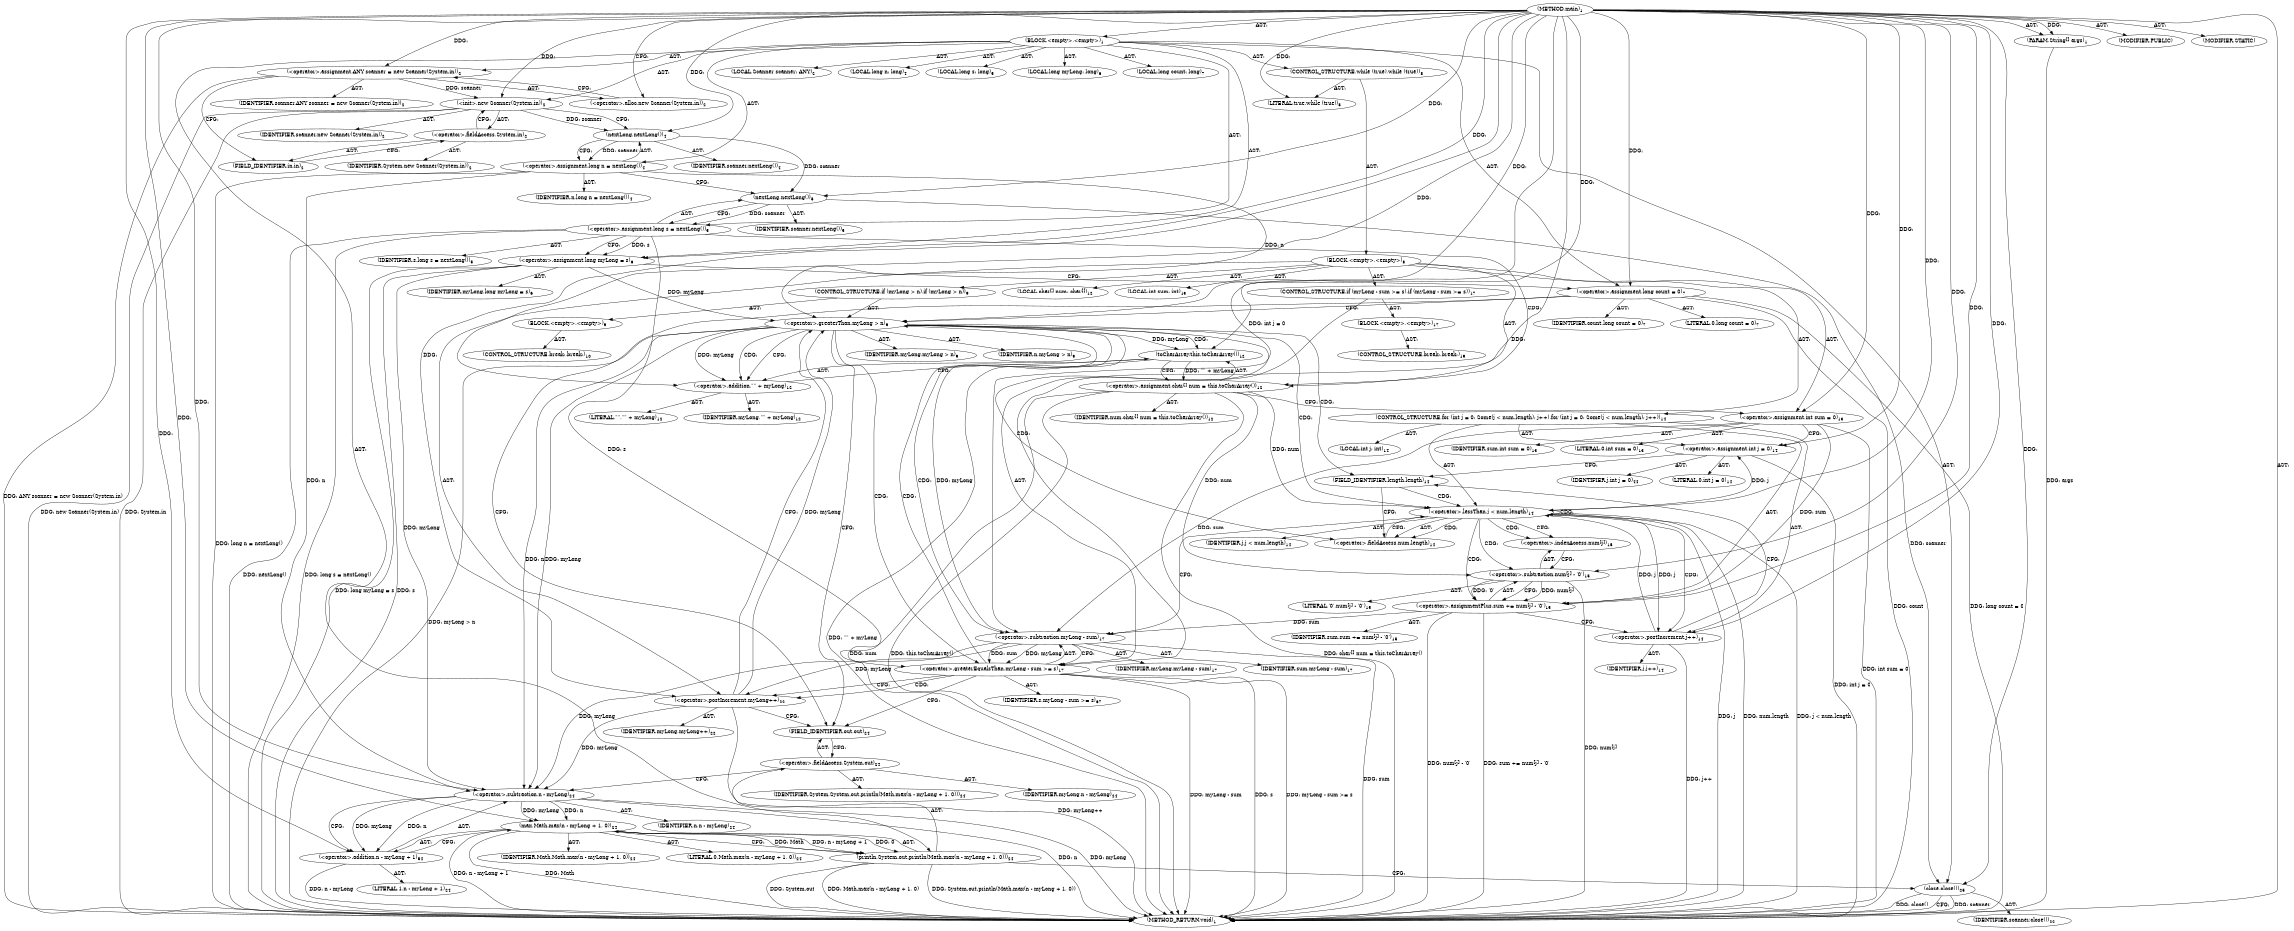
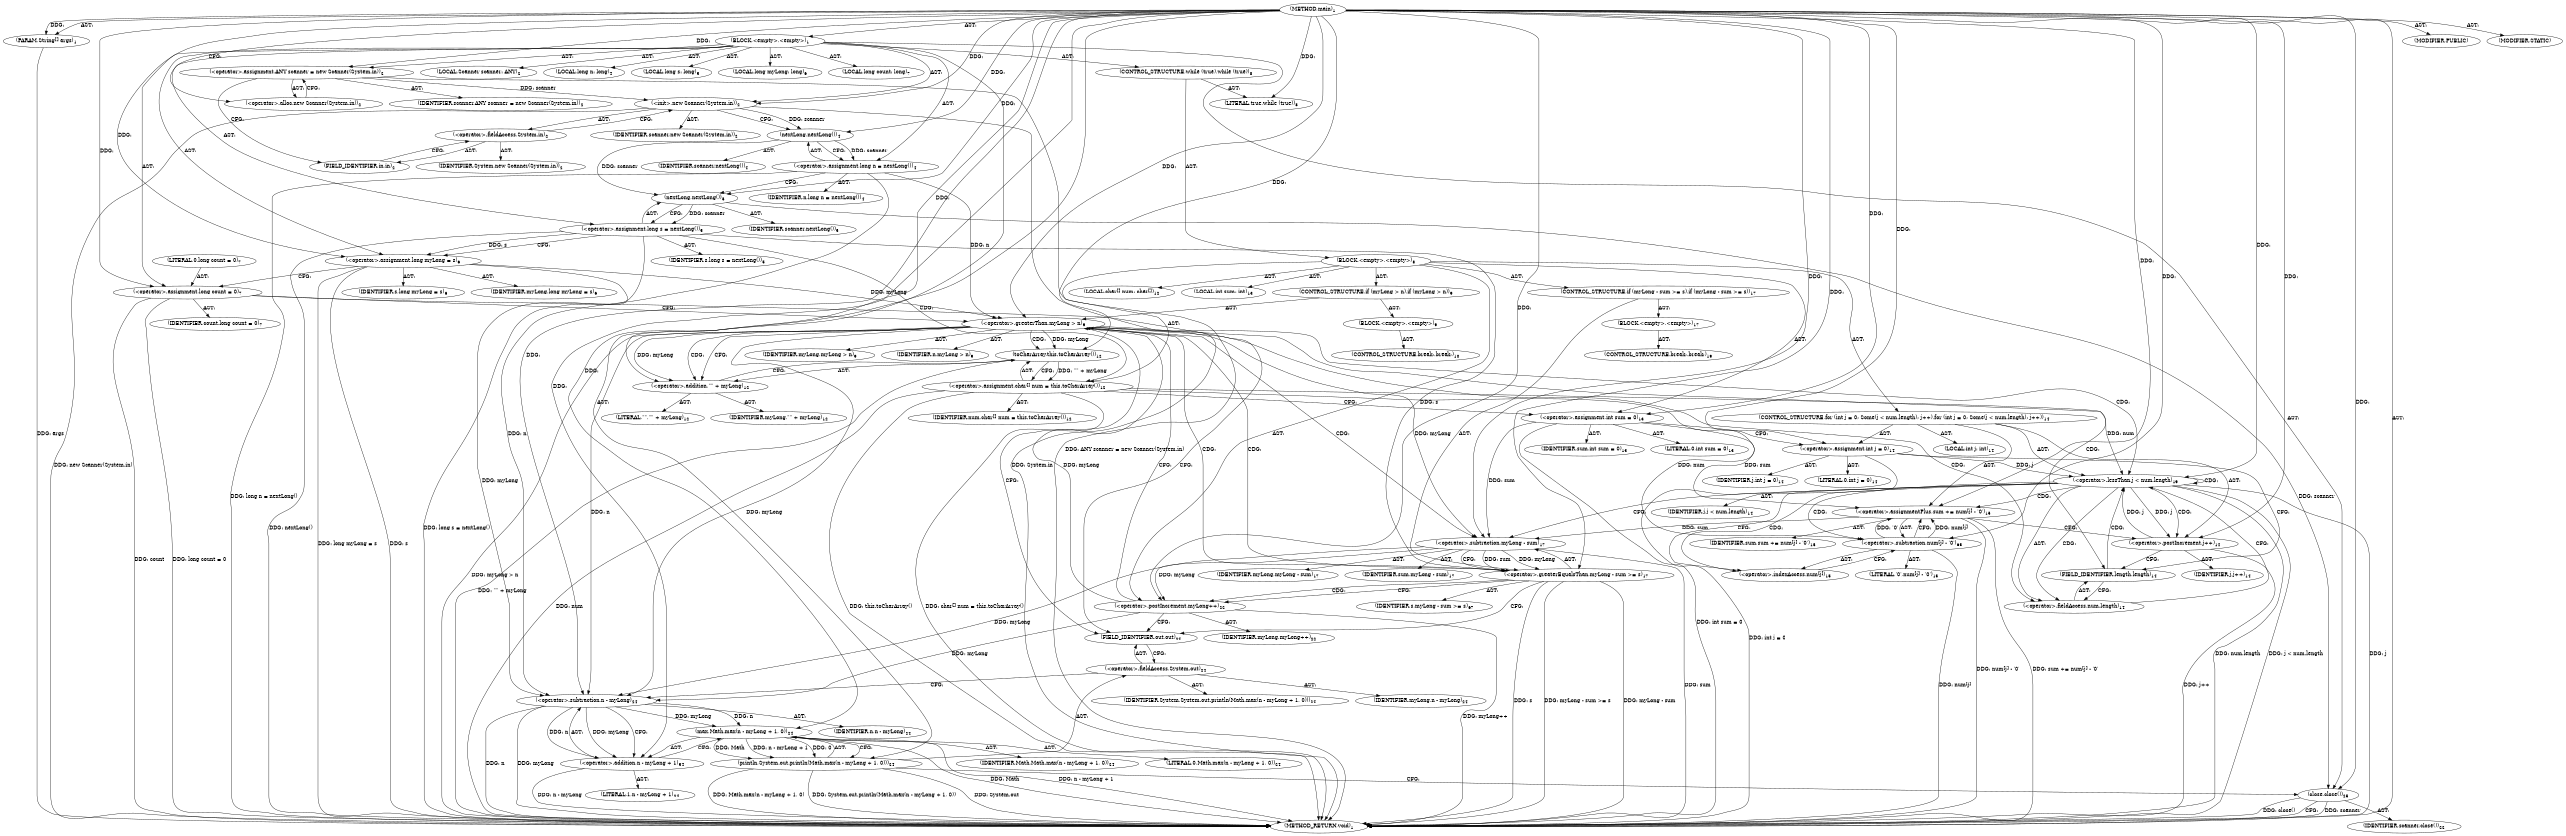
none -> (403, 292)
(1675, 308) -> (197, 275)
(1267, 324) -> (1816, 277)
(1636, 480) -> (1781, 480)
(1702, 500) -> (1980, 461)
(1531, 512) -> (2176, 480)
(1588, 575) -> (1960, 543)
none -> (2077, 590)
